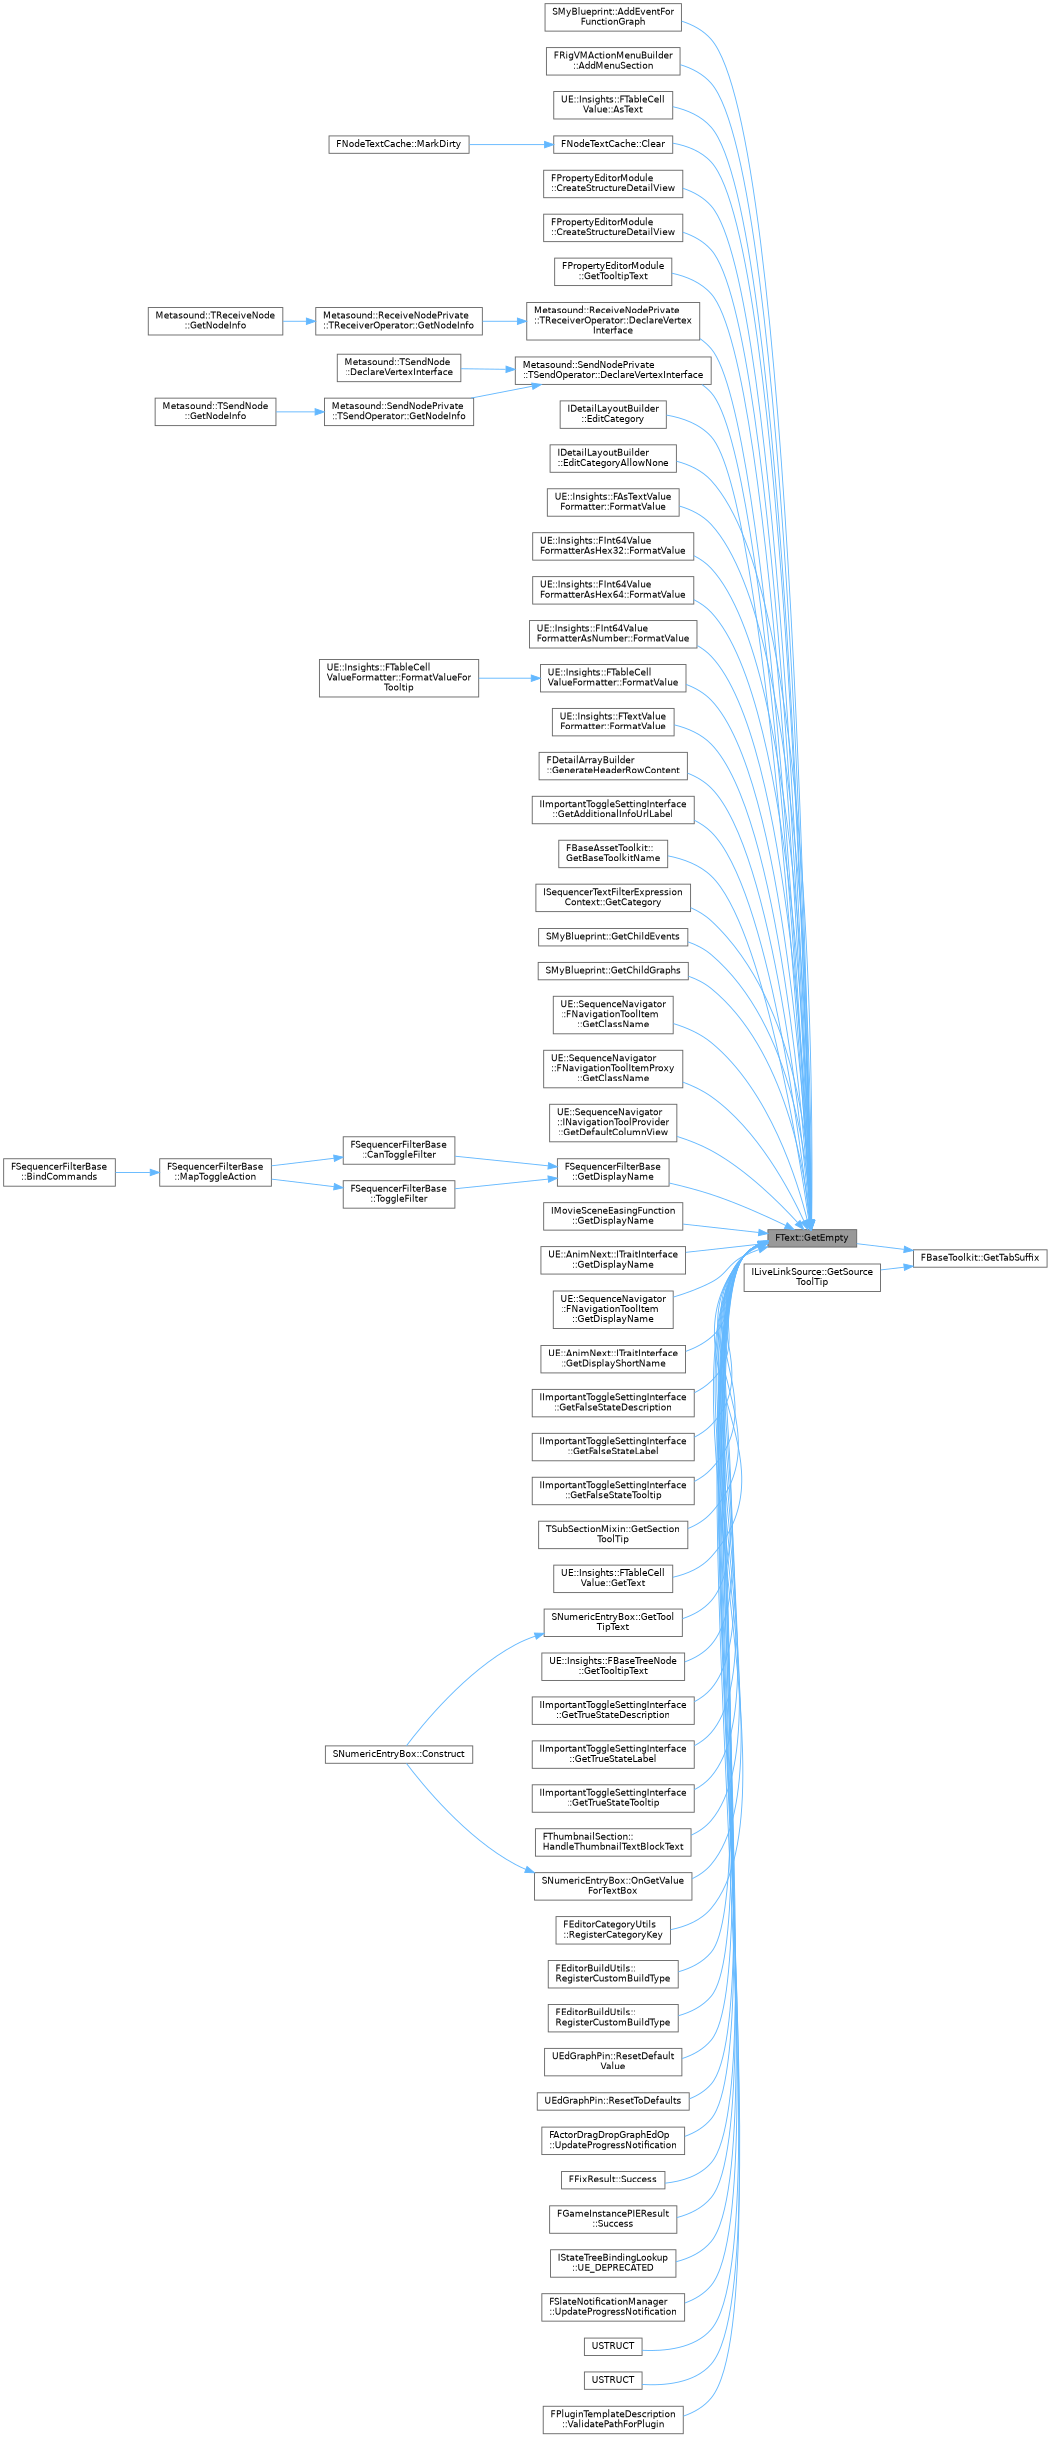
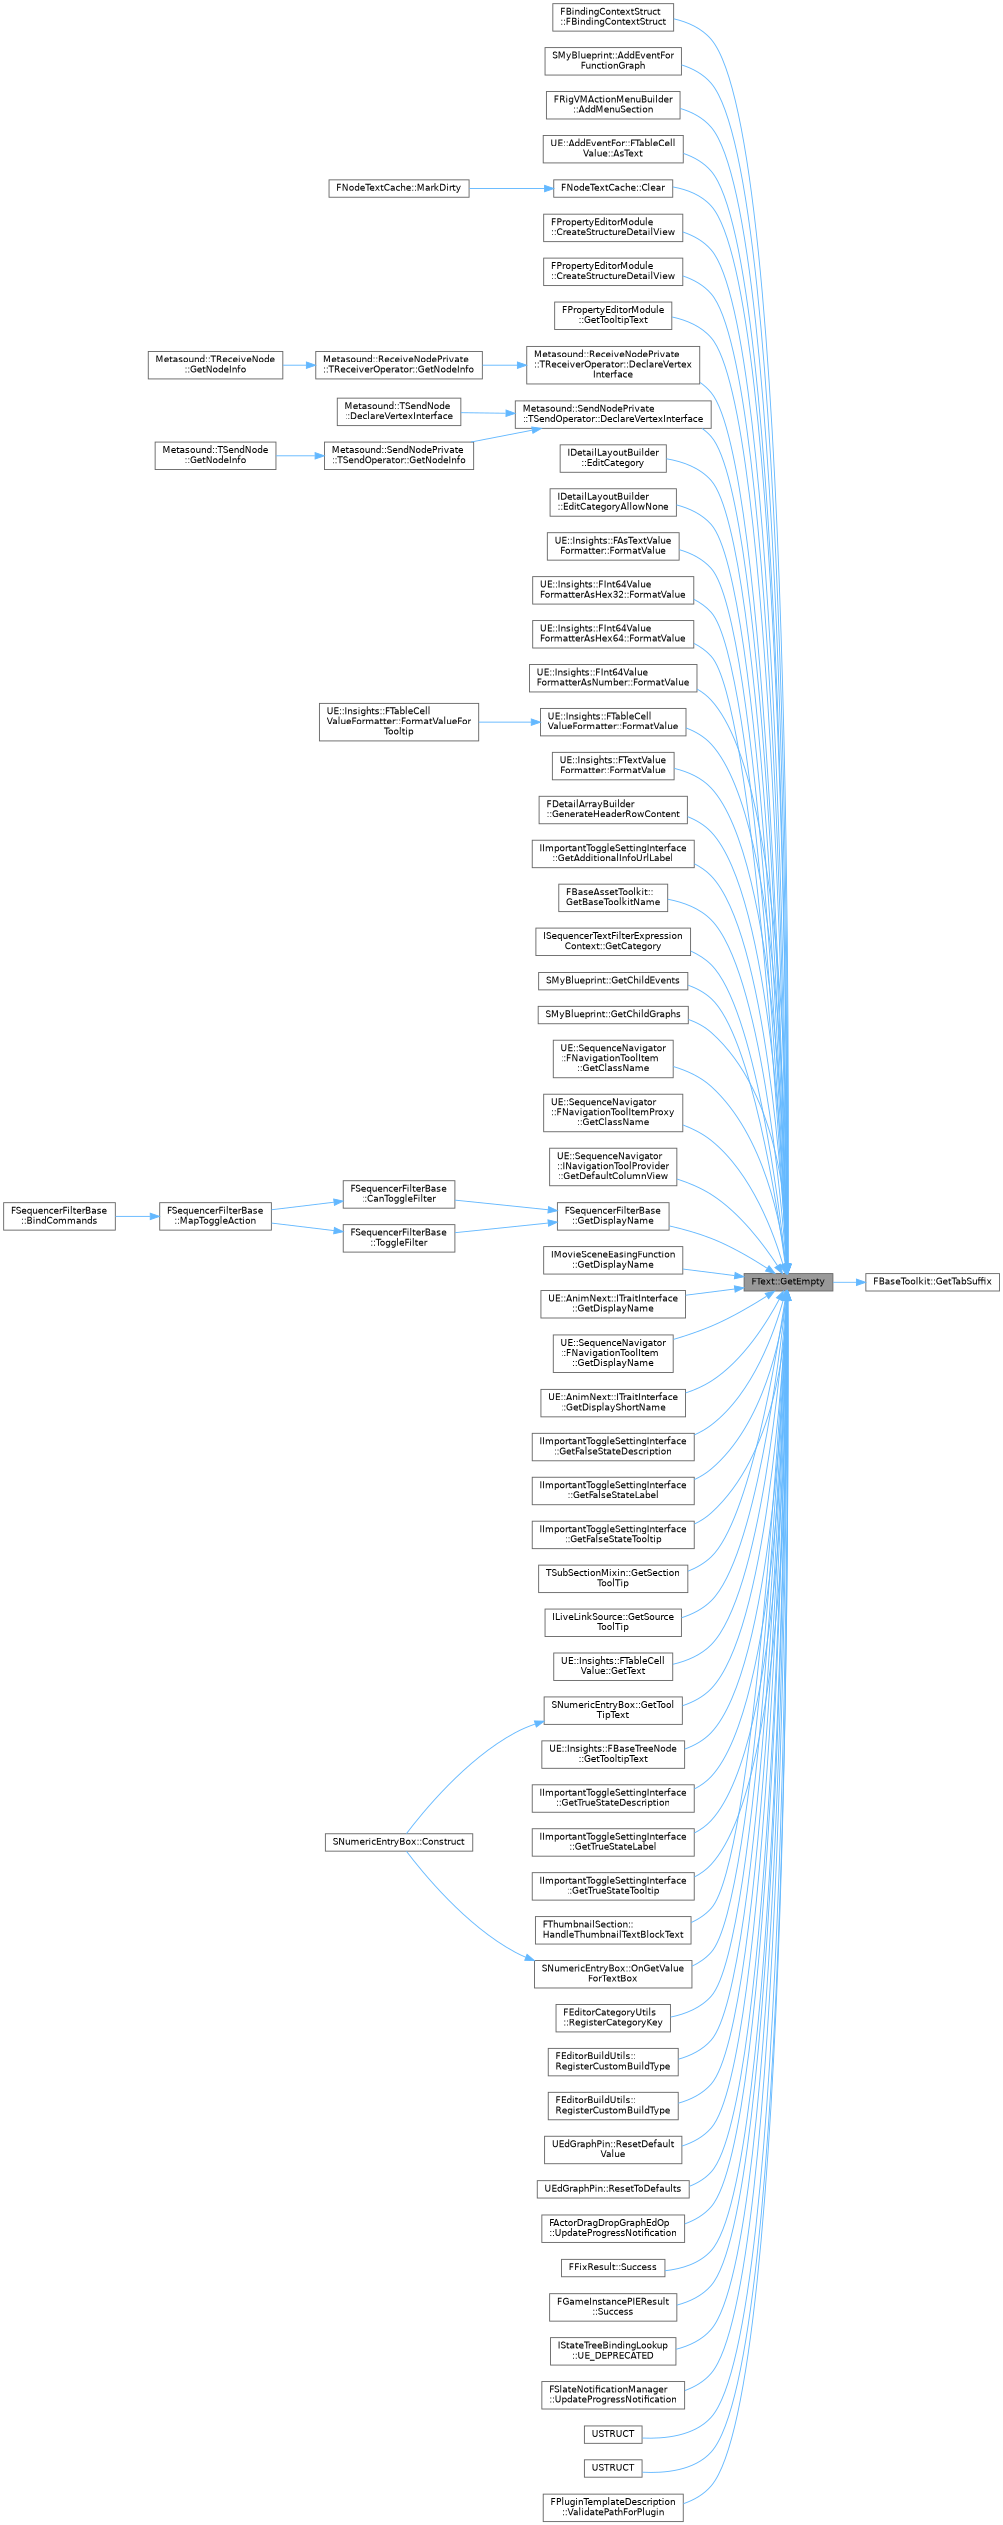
none -> (613, 17)
(613, 105) -> (613, 149)
(892, 1269) -> (759, 1472)
